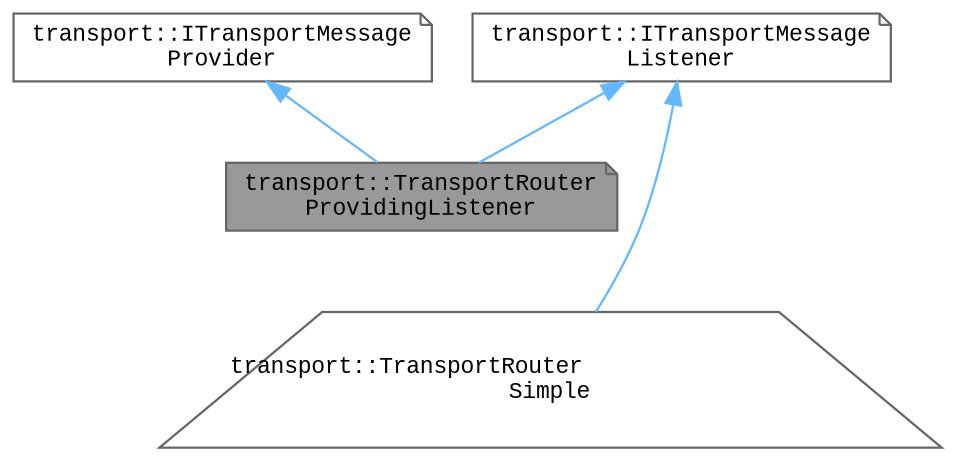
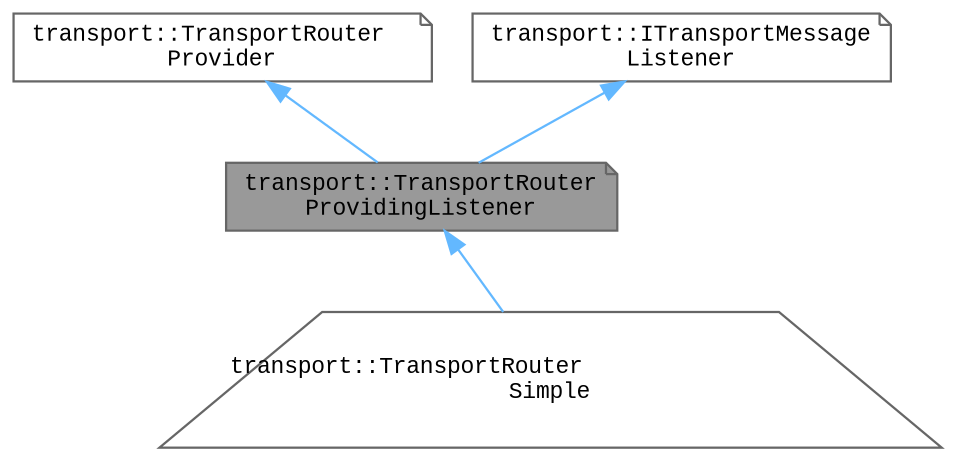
(223, 47) -> (223, 47)
(646, 213) -> (481, 281)
